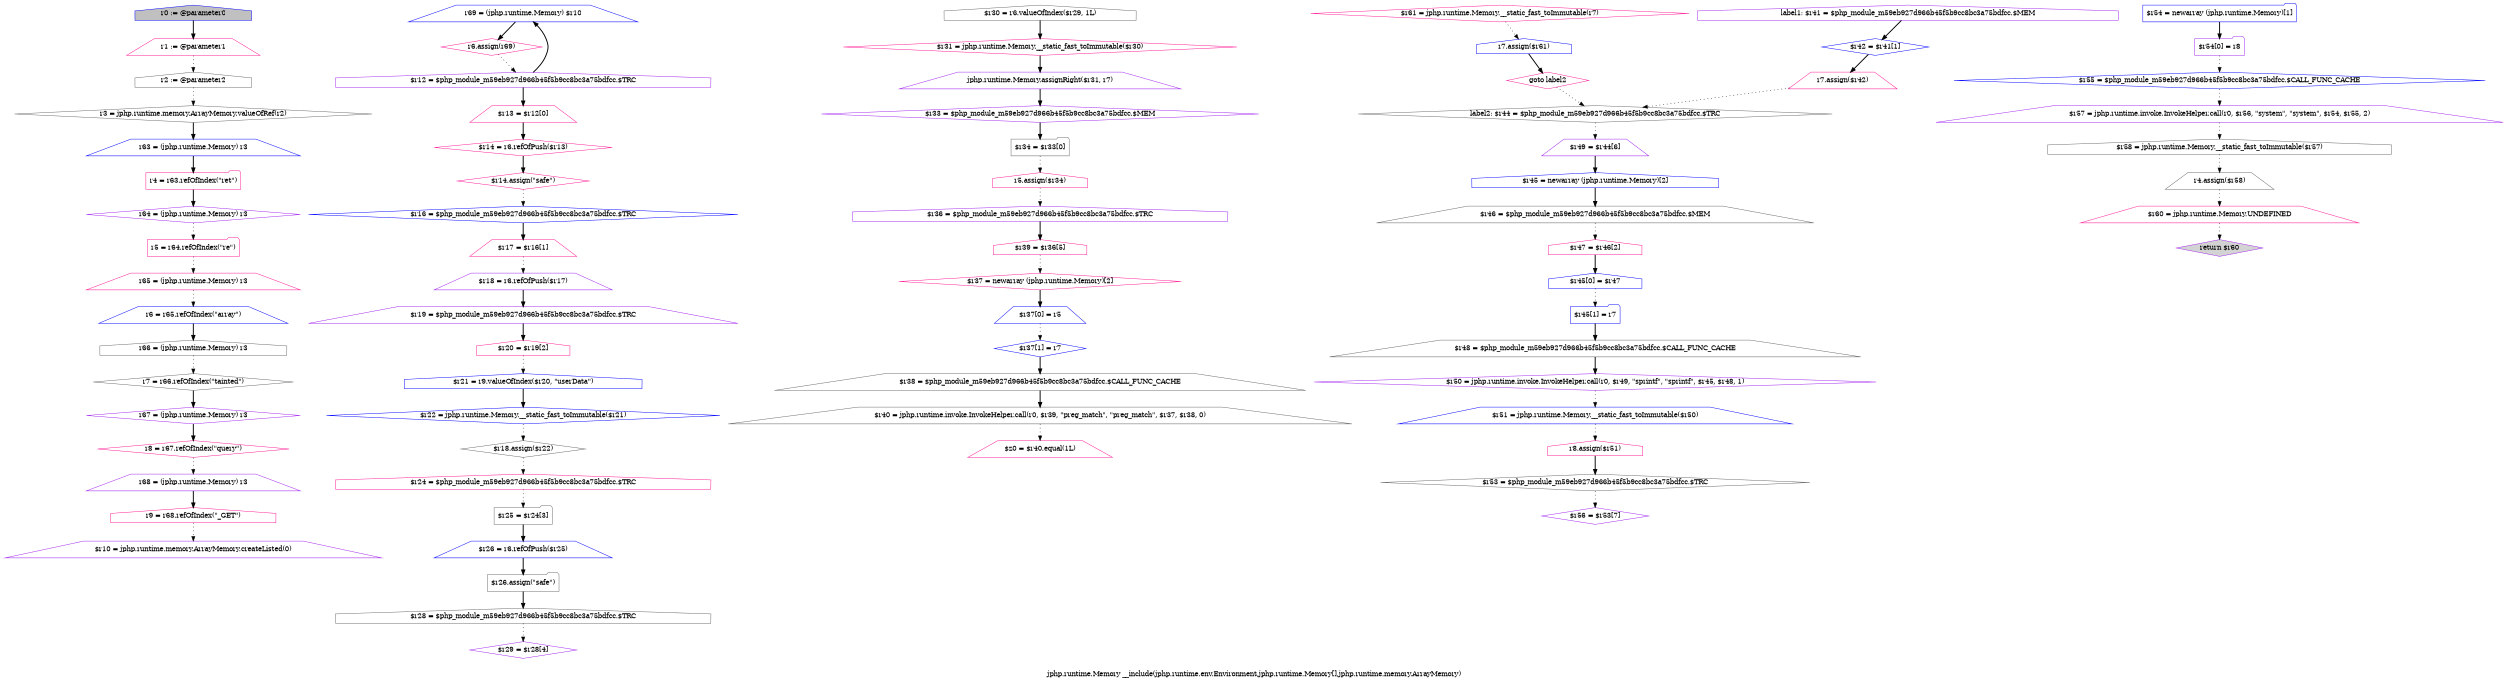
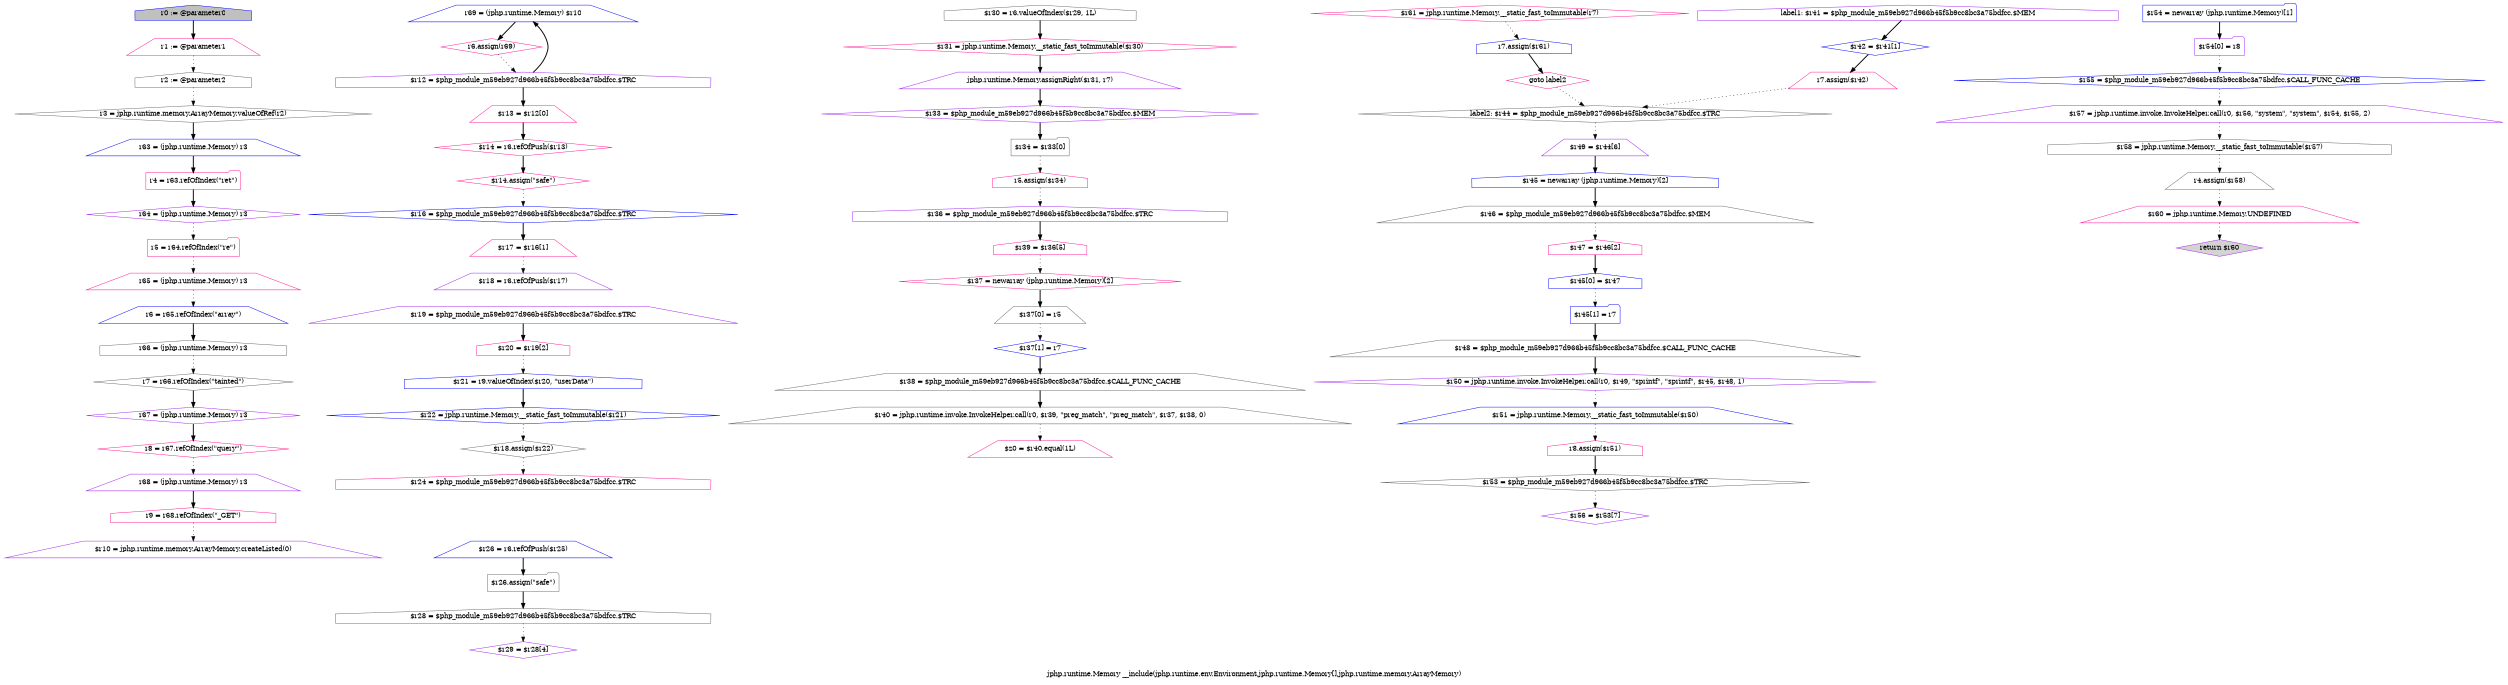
(523, 296) -> none
(1040, 315) -> (1040, 315)
(523, 516) -> none
